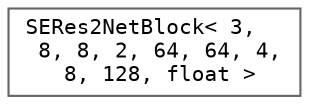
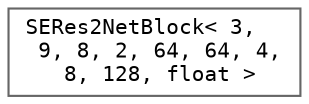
(154, 52) -> (154, 52)
